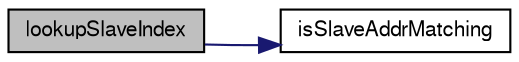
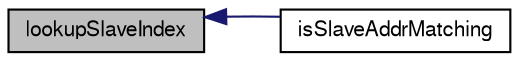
(232, 45) -> (253, 16)
